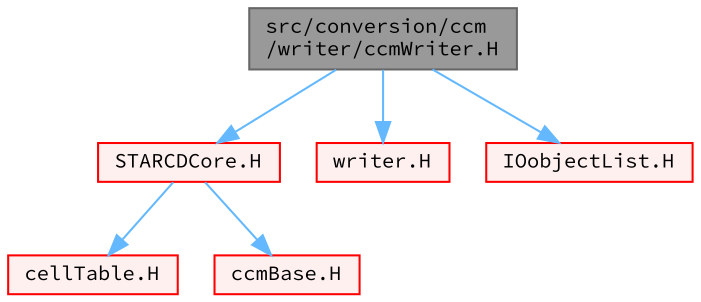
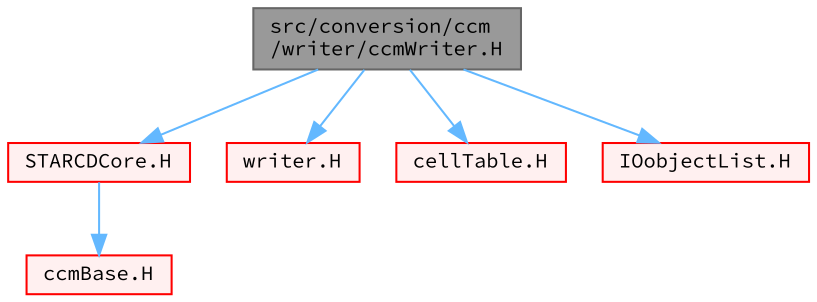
(148, 211) -> (432, 98)
